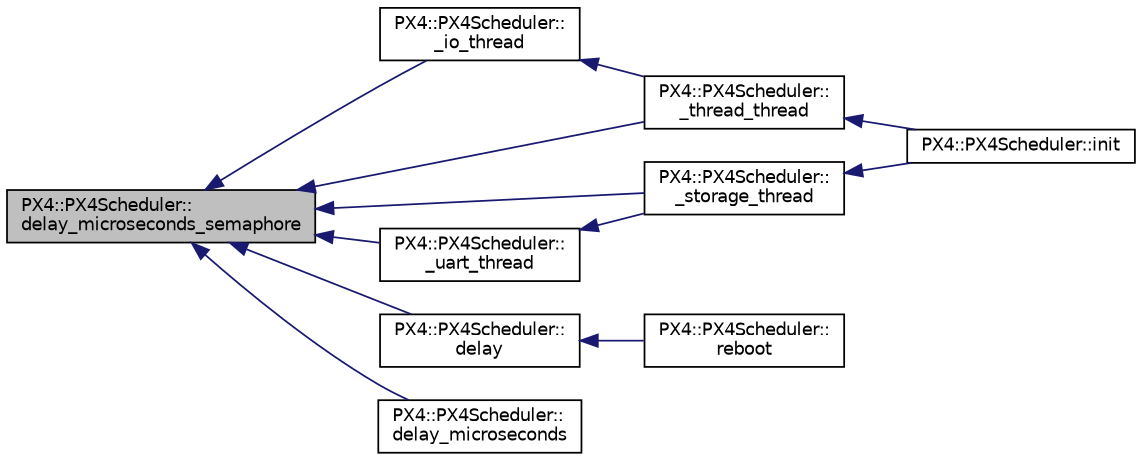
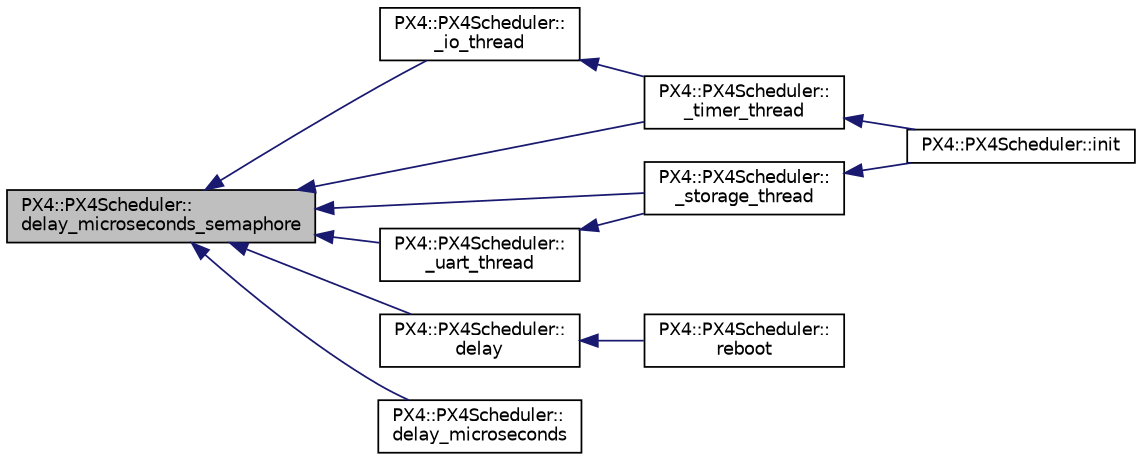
(744, 102) -> (744, 102)
